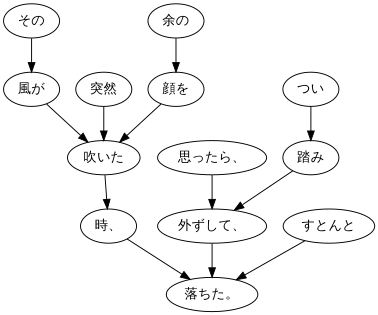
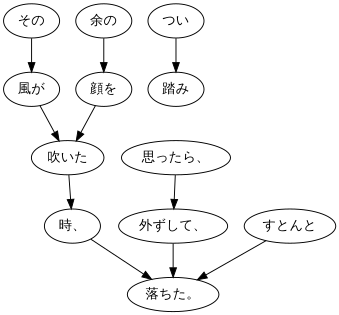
(104, 89) -> none
(268, 188) -> none
